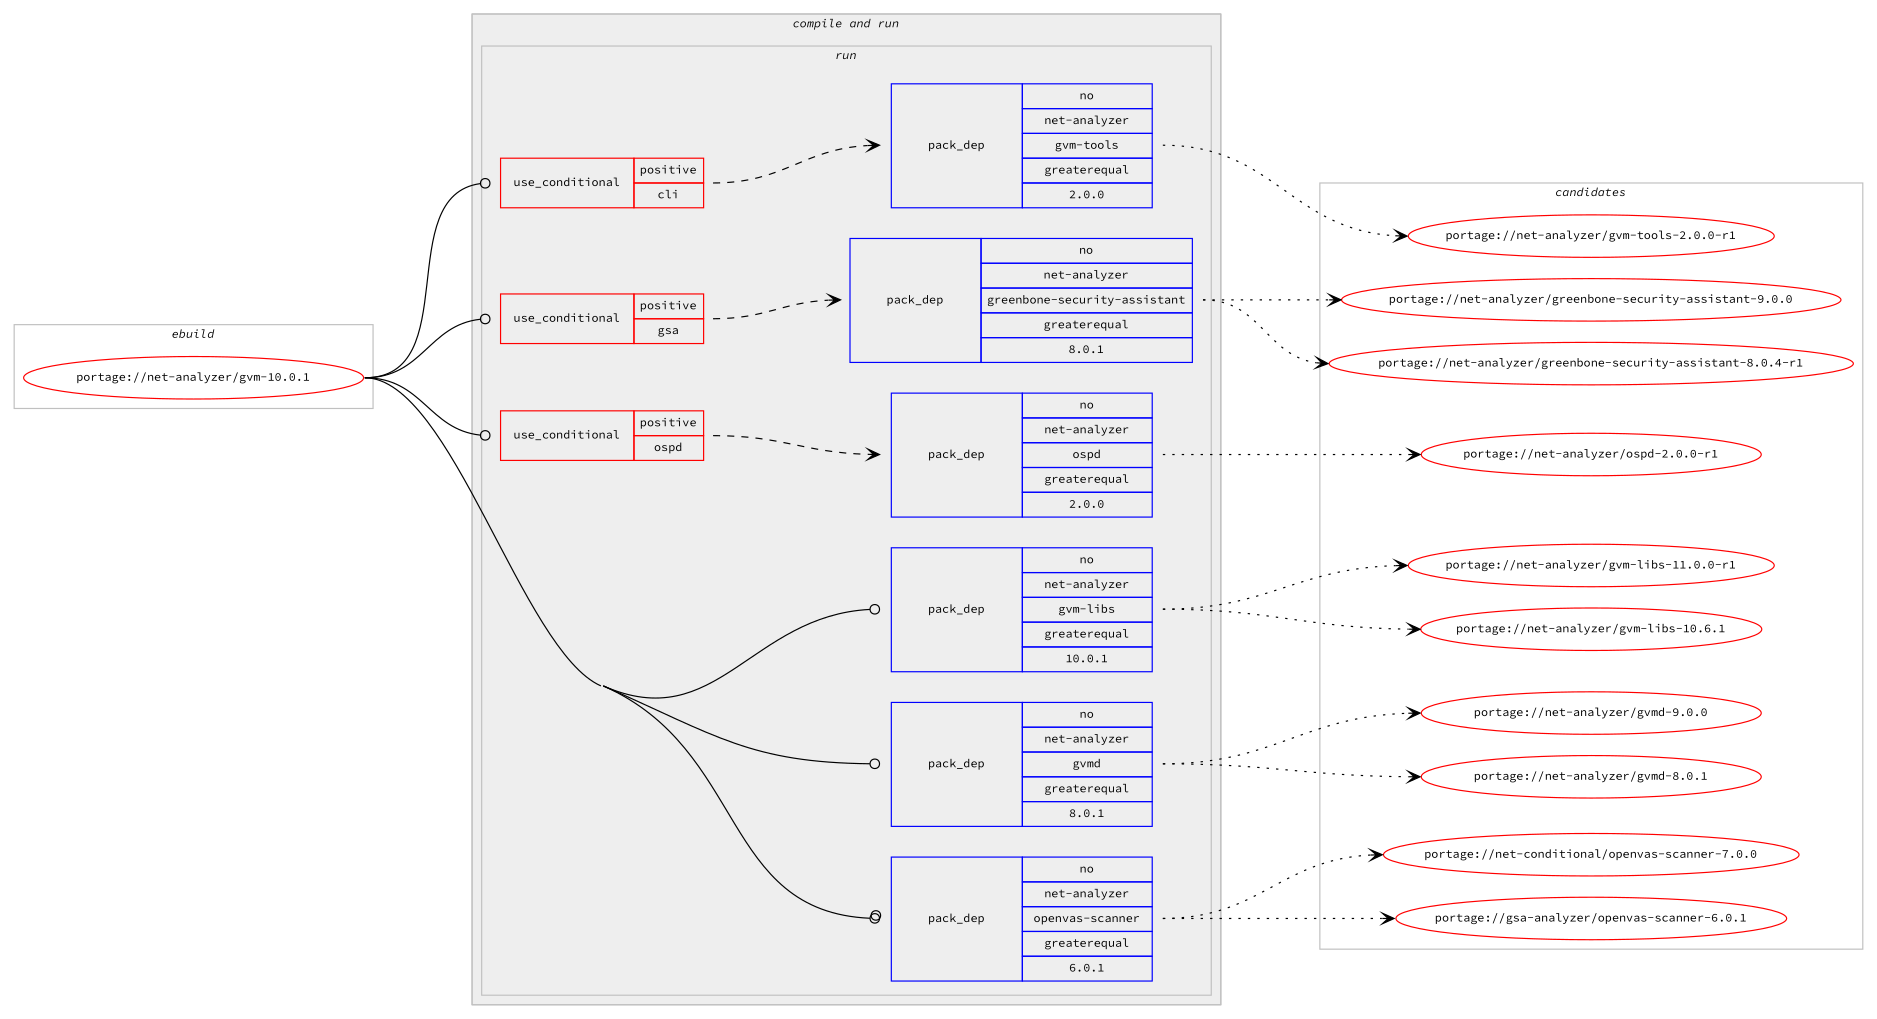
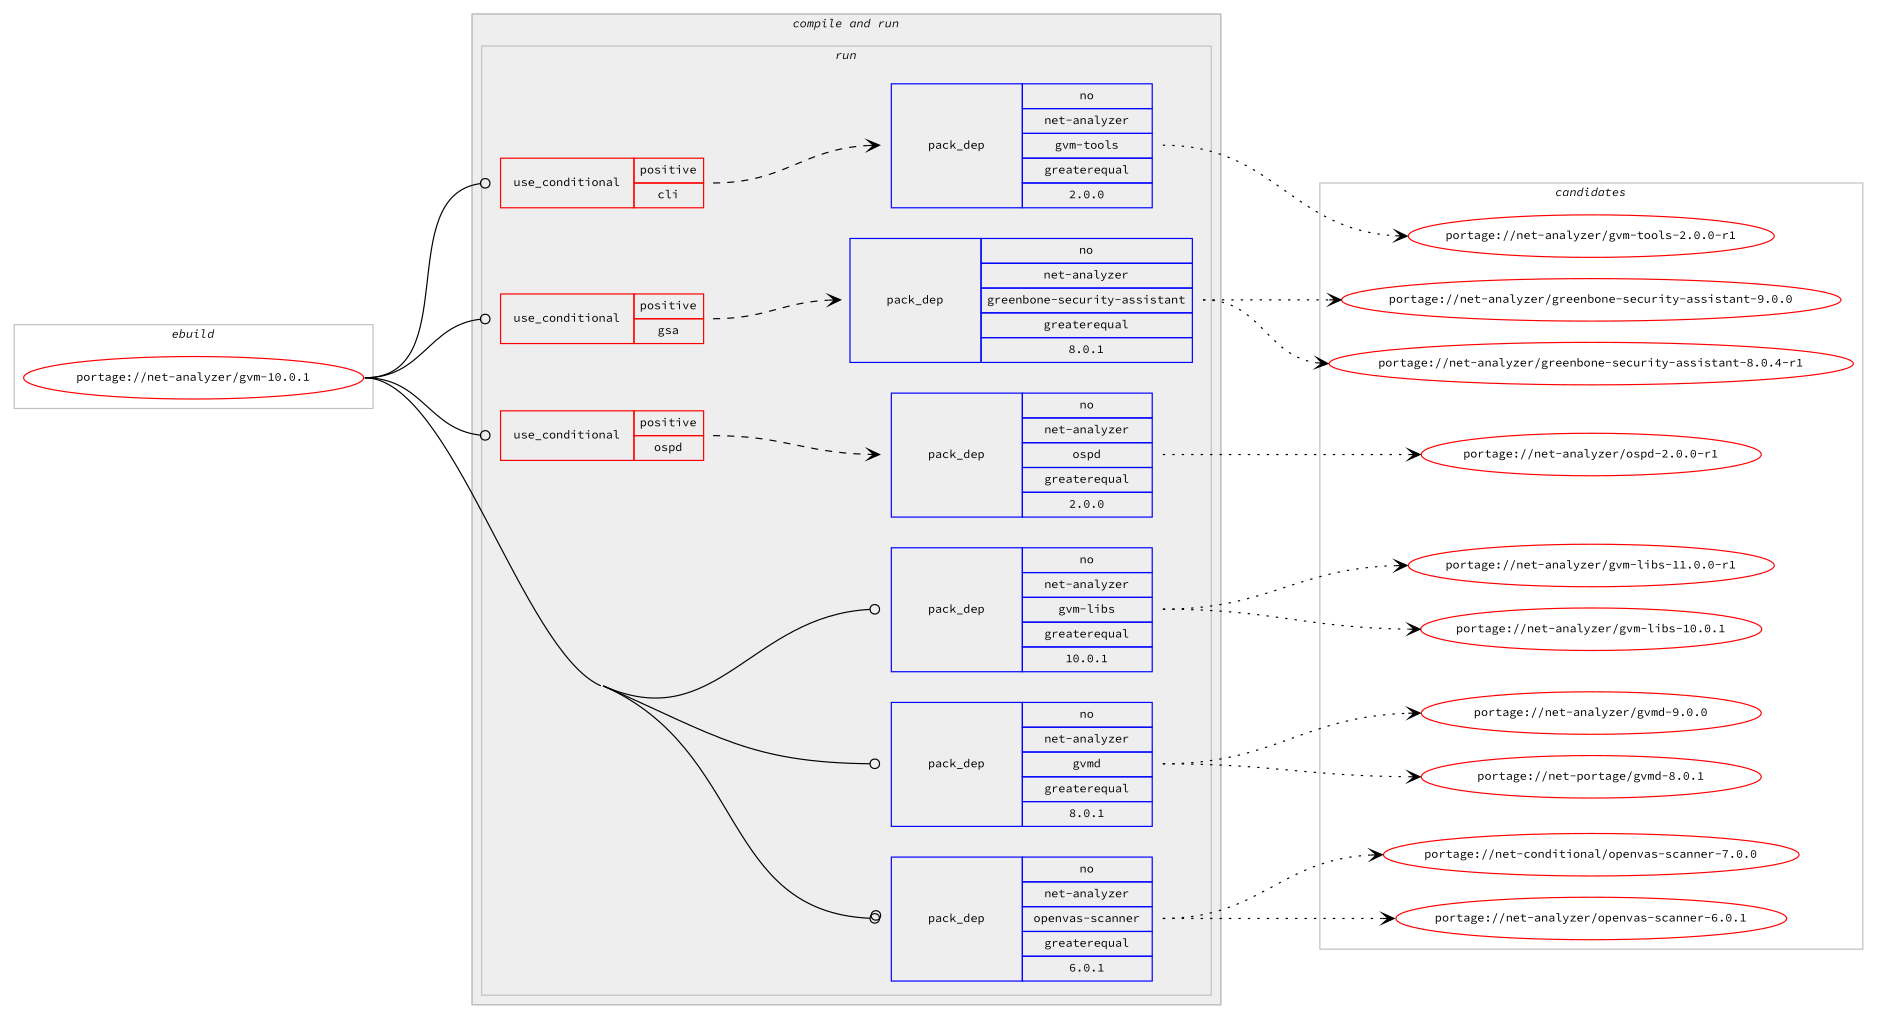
(1591, 629) -> (1591, 629)
(1591, 777) -> (1591, 777)
(1591, 918) -> (1591, 918)
